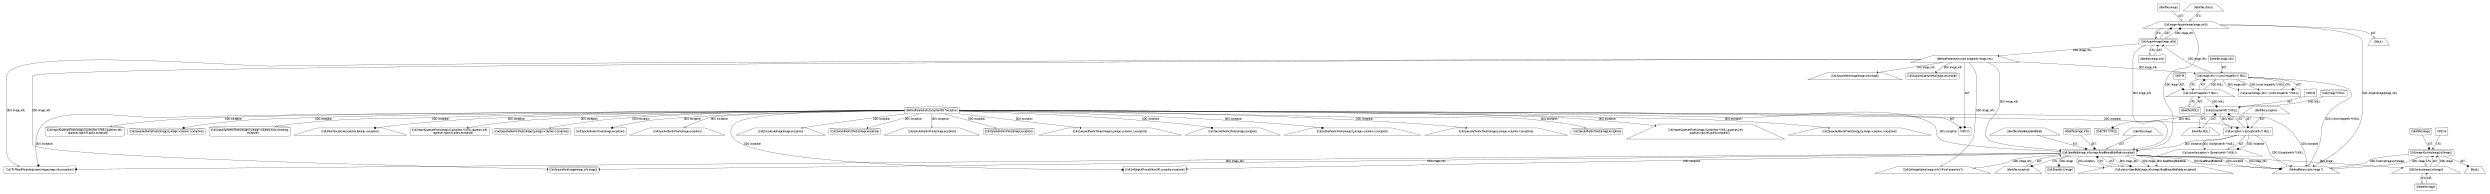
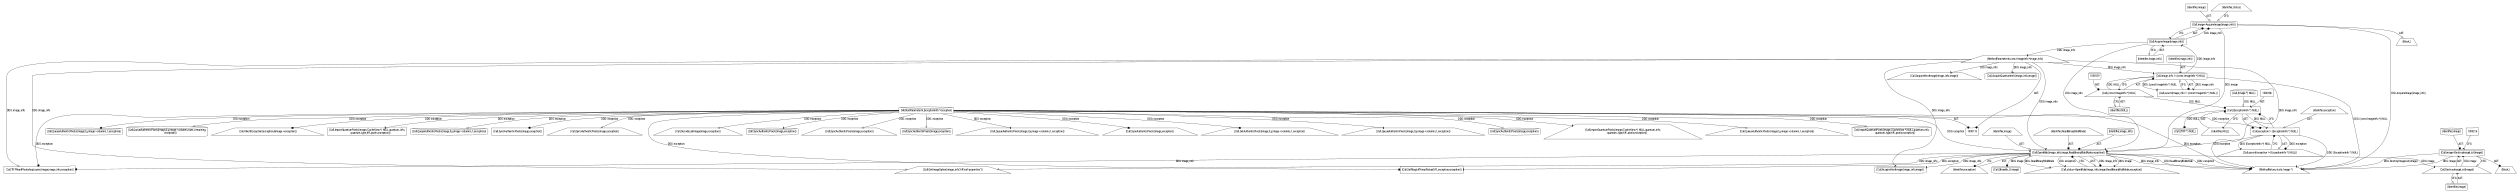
(2186, 25) -> (2214, 25)
none -> (2252, 72)
none -> (2272, 143)
